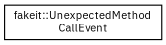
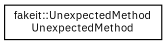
(83, 22) -> (83, 22)
